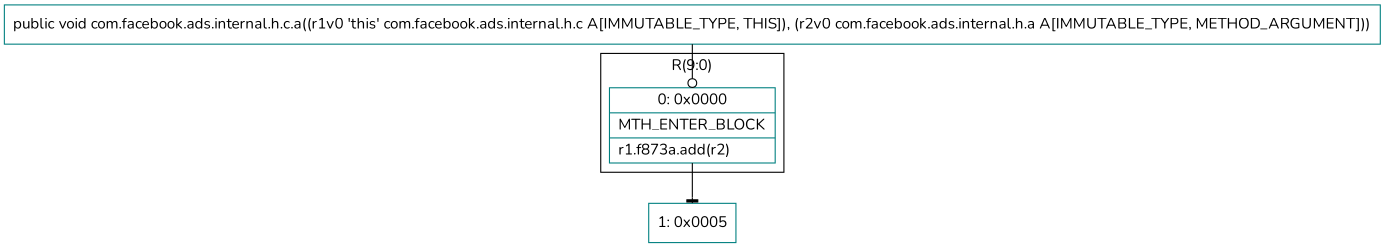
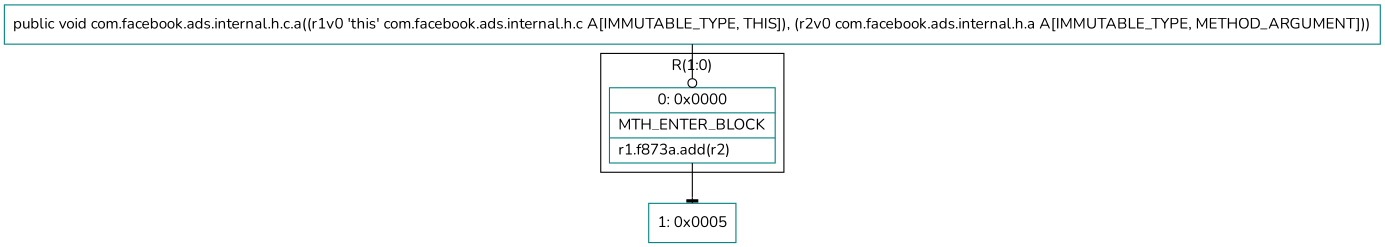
(692, 66) -> (692, 66)
